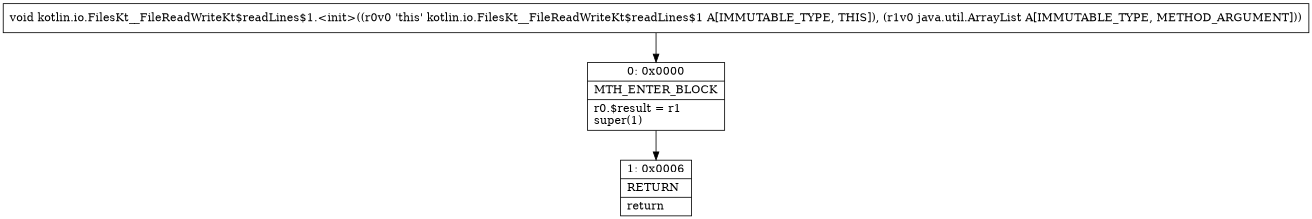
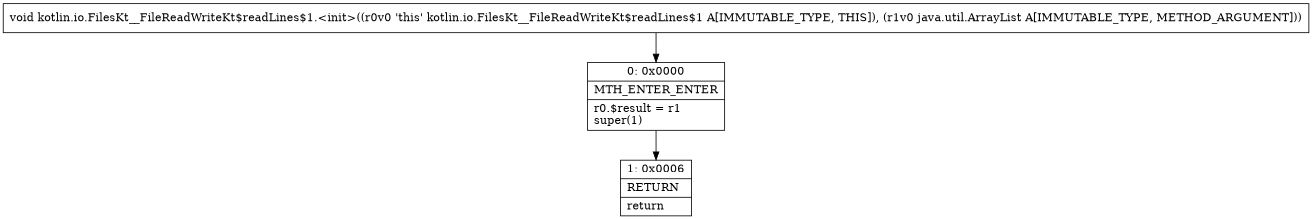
(656, 90) -> (656, 90)
